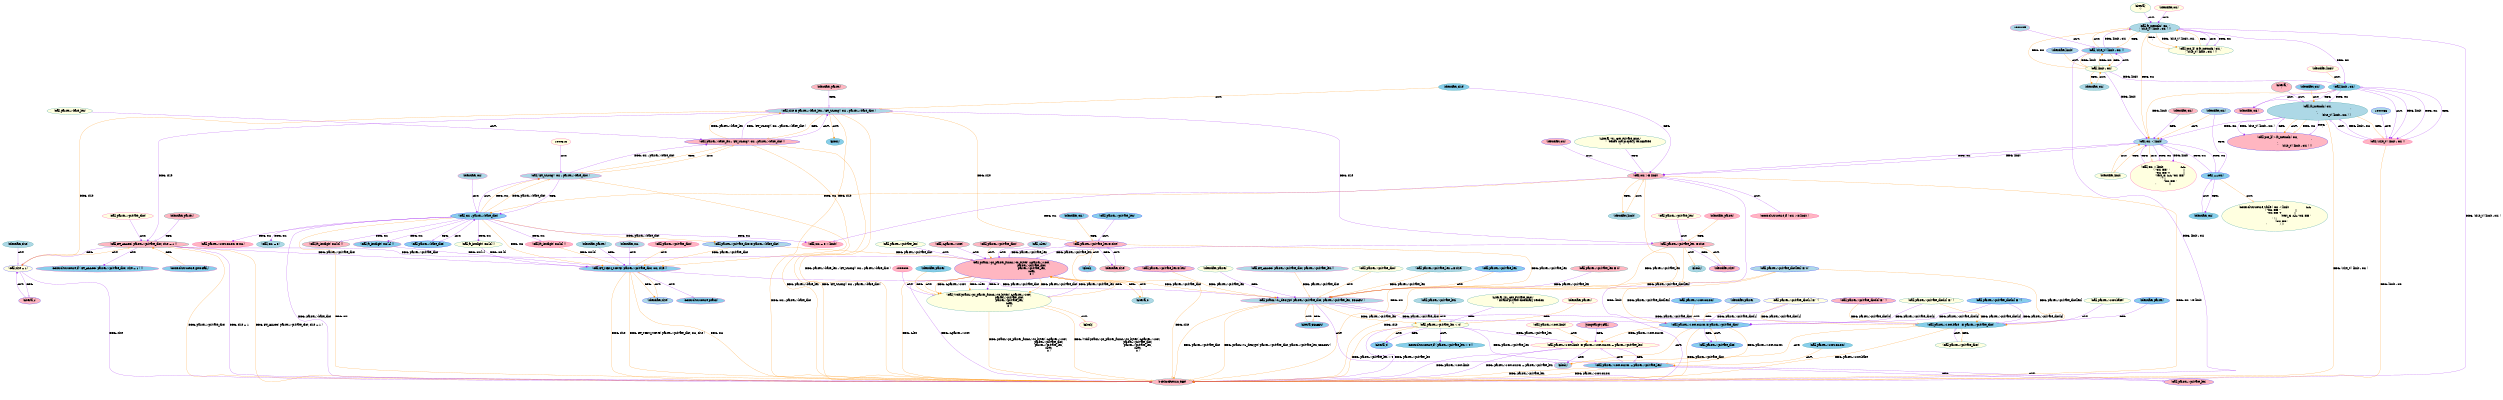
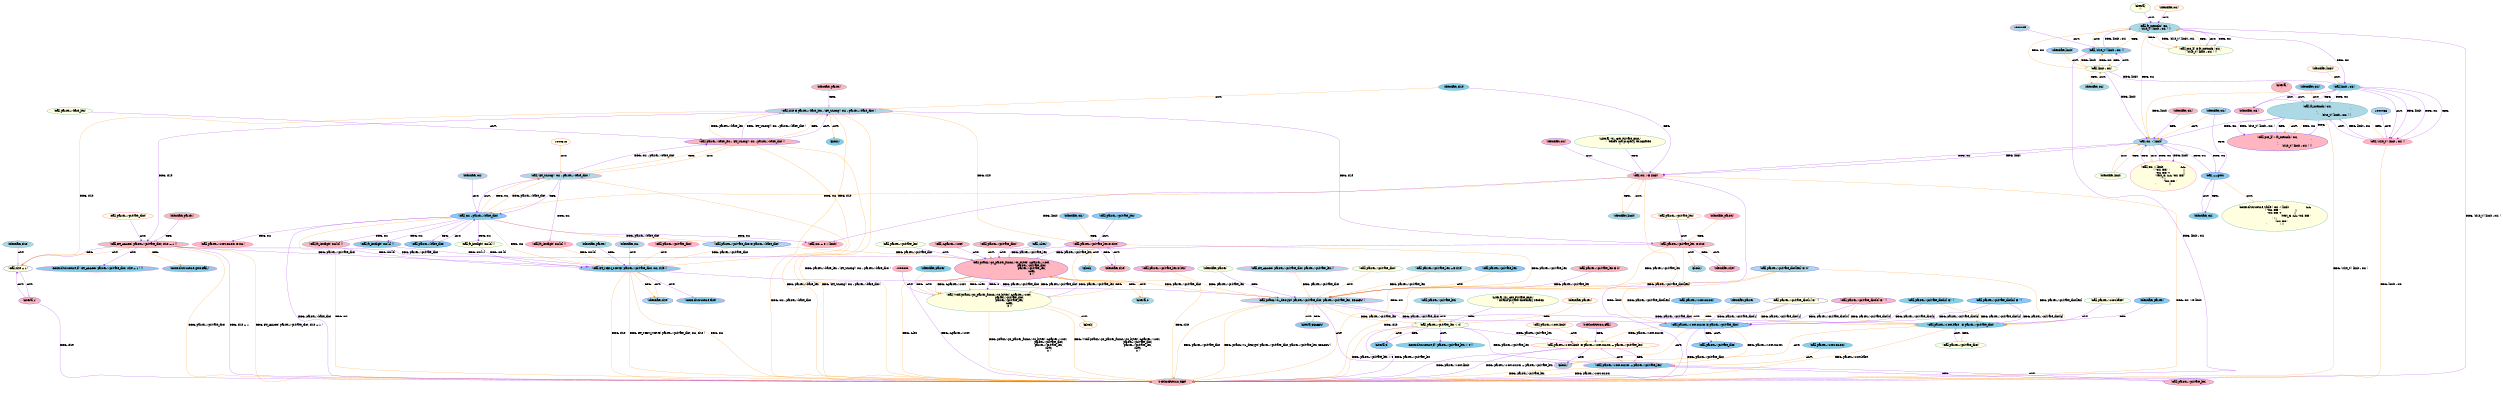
(561, 158) -> (561, 158)
(2215, 176) -> (2215, 176)
(1050, 216) -> (1050, 216)
(1785, 216) -> none
(513, 230) -> (556, 209)
(270, 244) -> none
(170, 256) -> (162, 258)
none -> (477, 263)
(30, 285) -> (30, 285)
(701, 301) -> (701, 301)
(1931, 301) -> (1931, 301)
none -> (1802, 318)
(1597, 325) -> (1597, 325)
(1382, 345) -> (1382, 345)
(241, 377) -> (300, 379)
(1465, 380) -> (1465, 380)
